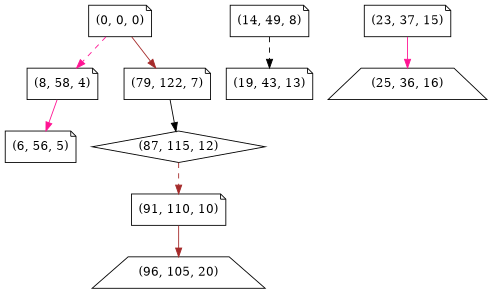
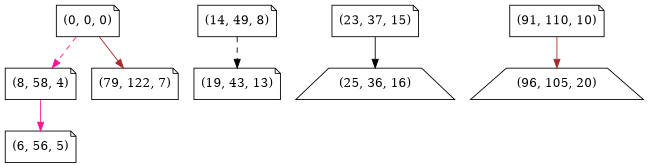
(408, 48) -> (375, 48)
(179, 147) -> none
